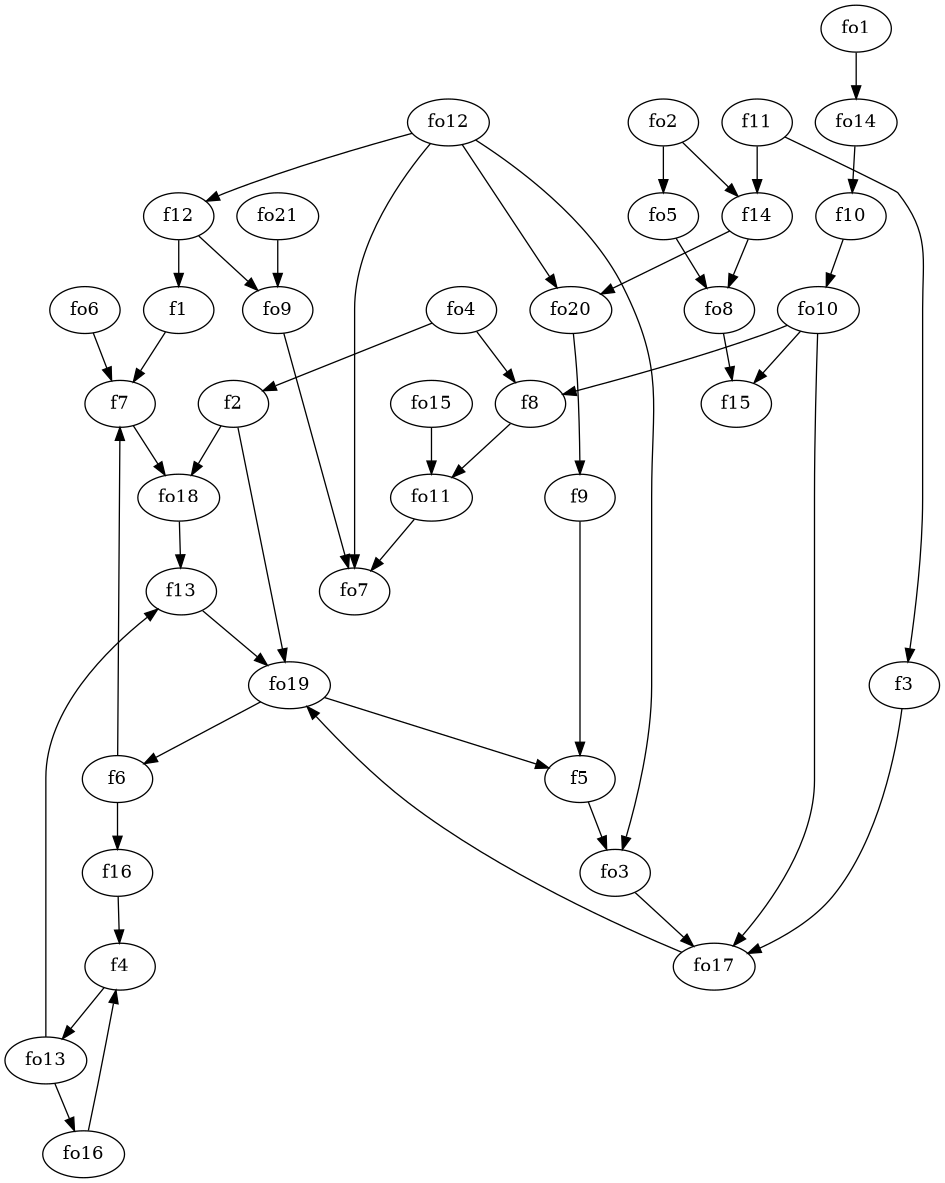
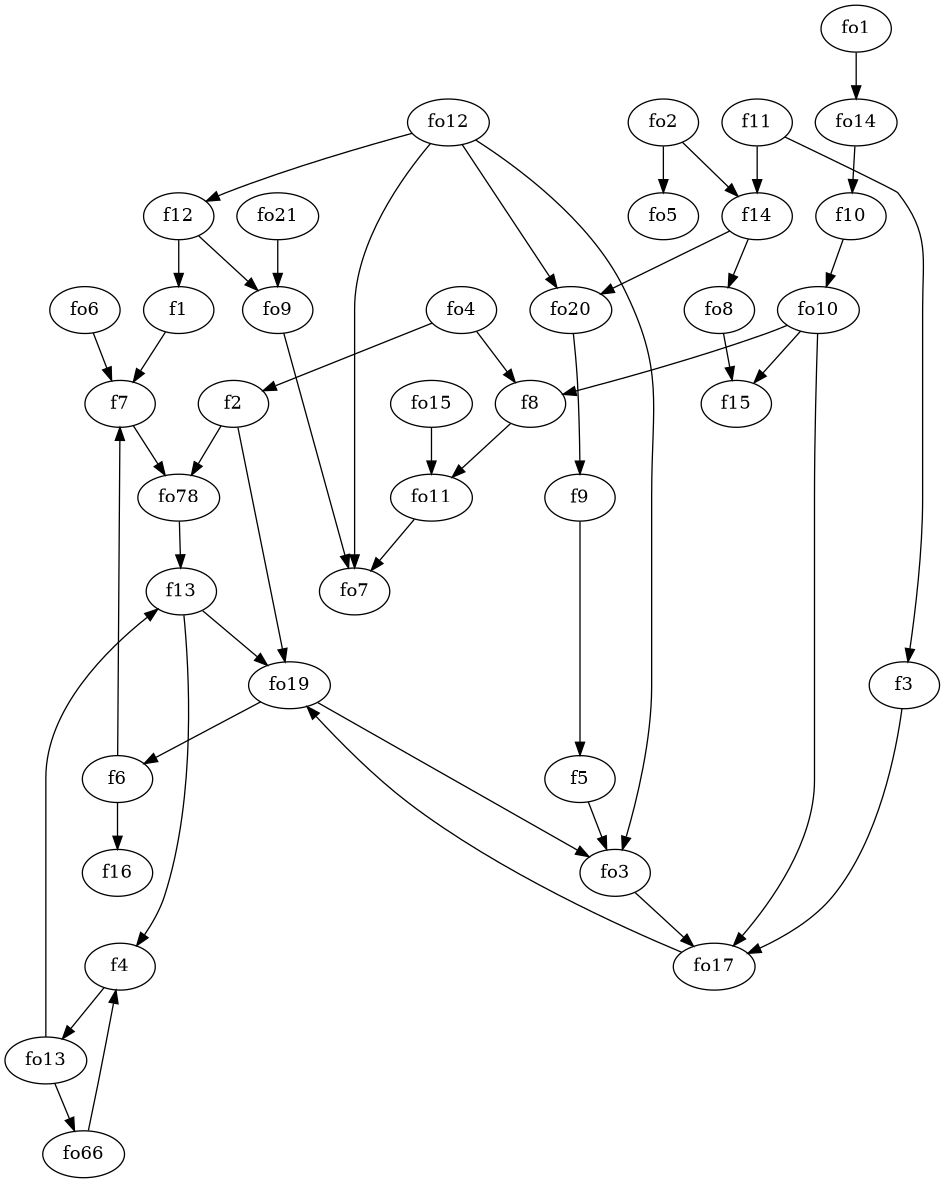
(690, 261) -> none
(179, 498) -> (179, 498)
(430, 731) -> (448, 776)
(119, 913) -> (186, 779)
(84, 1154) -> (84, 1154)
